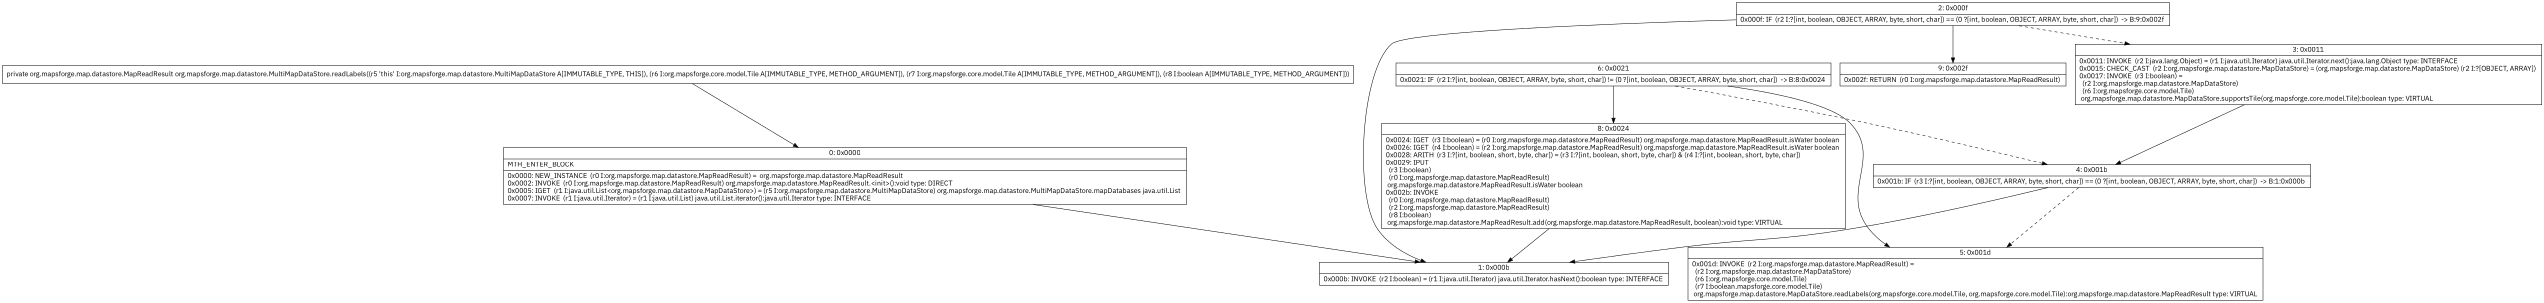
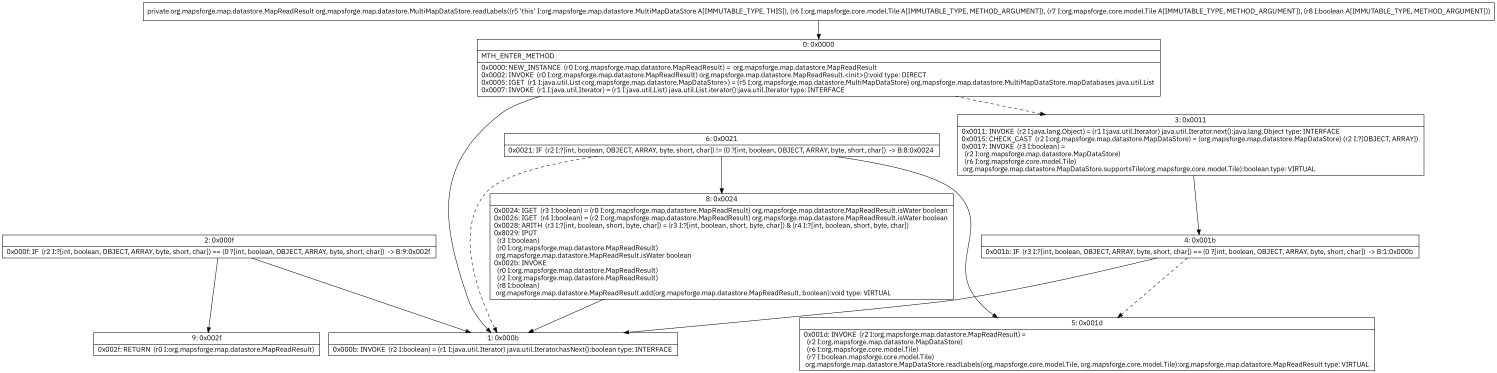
(2072, 35) -> (998, 105)
(1860, 122) -> (479, 203)
(1409, 163) -> (517, 233)
(541, 164) -> (518, 56)
